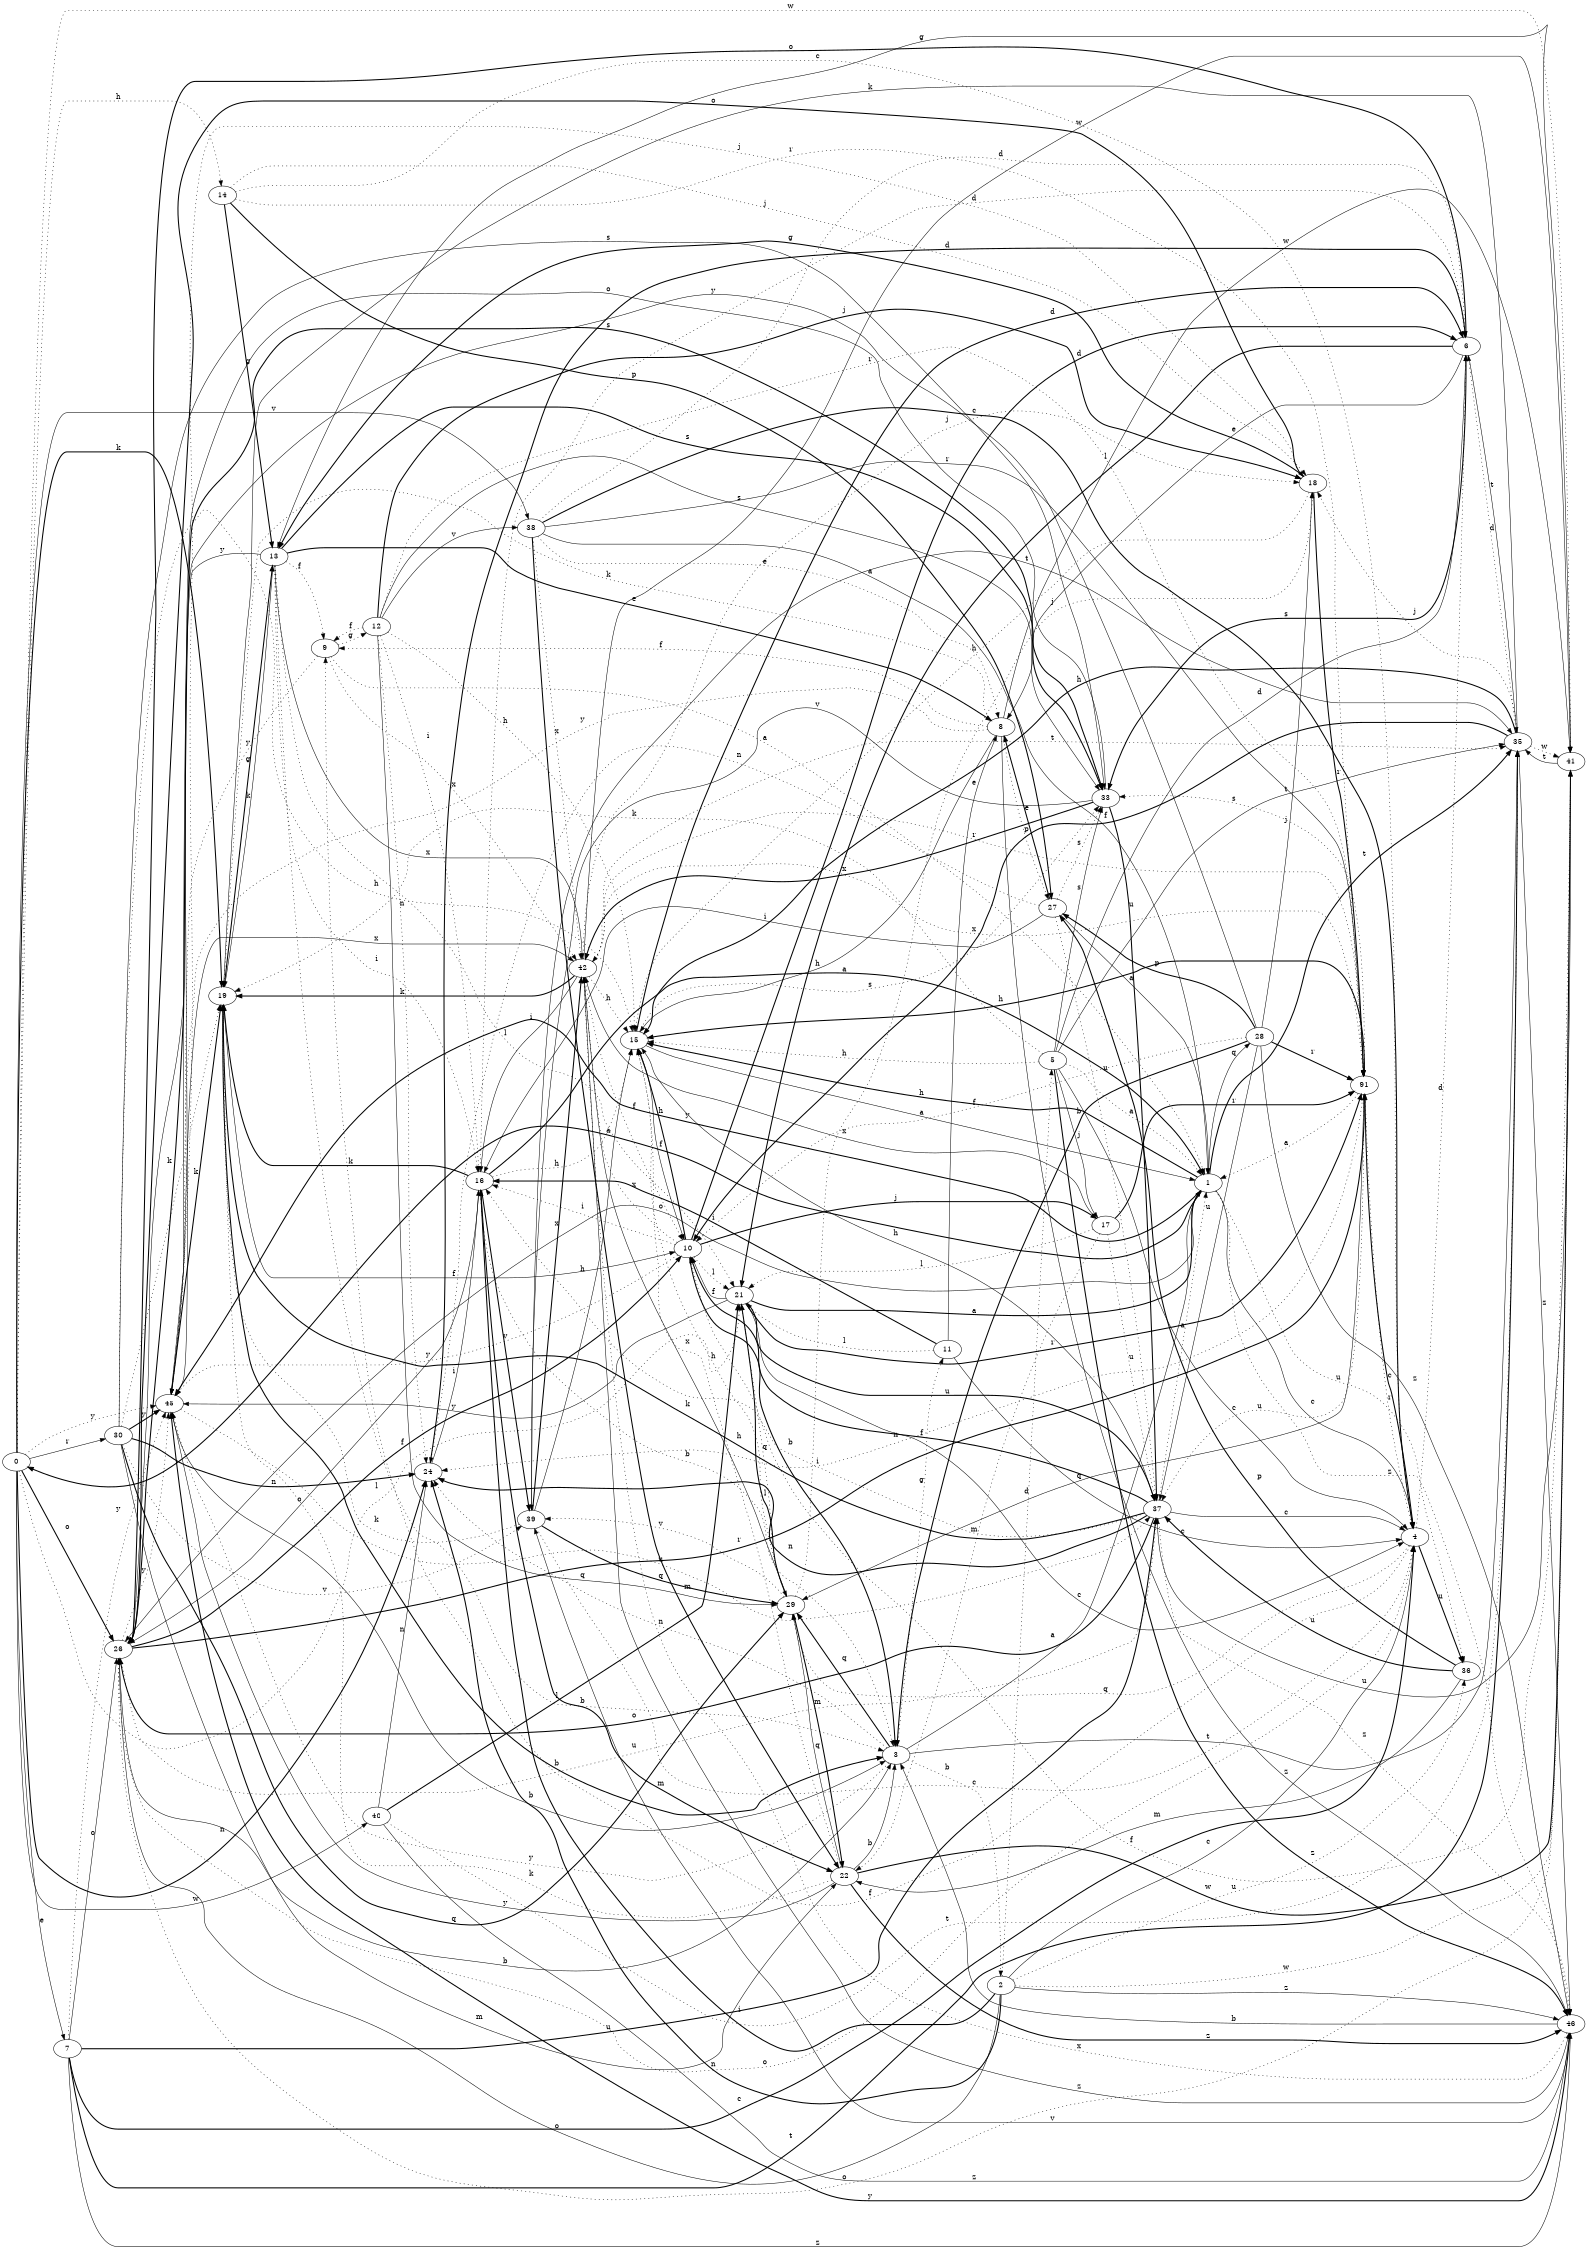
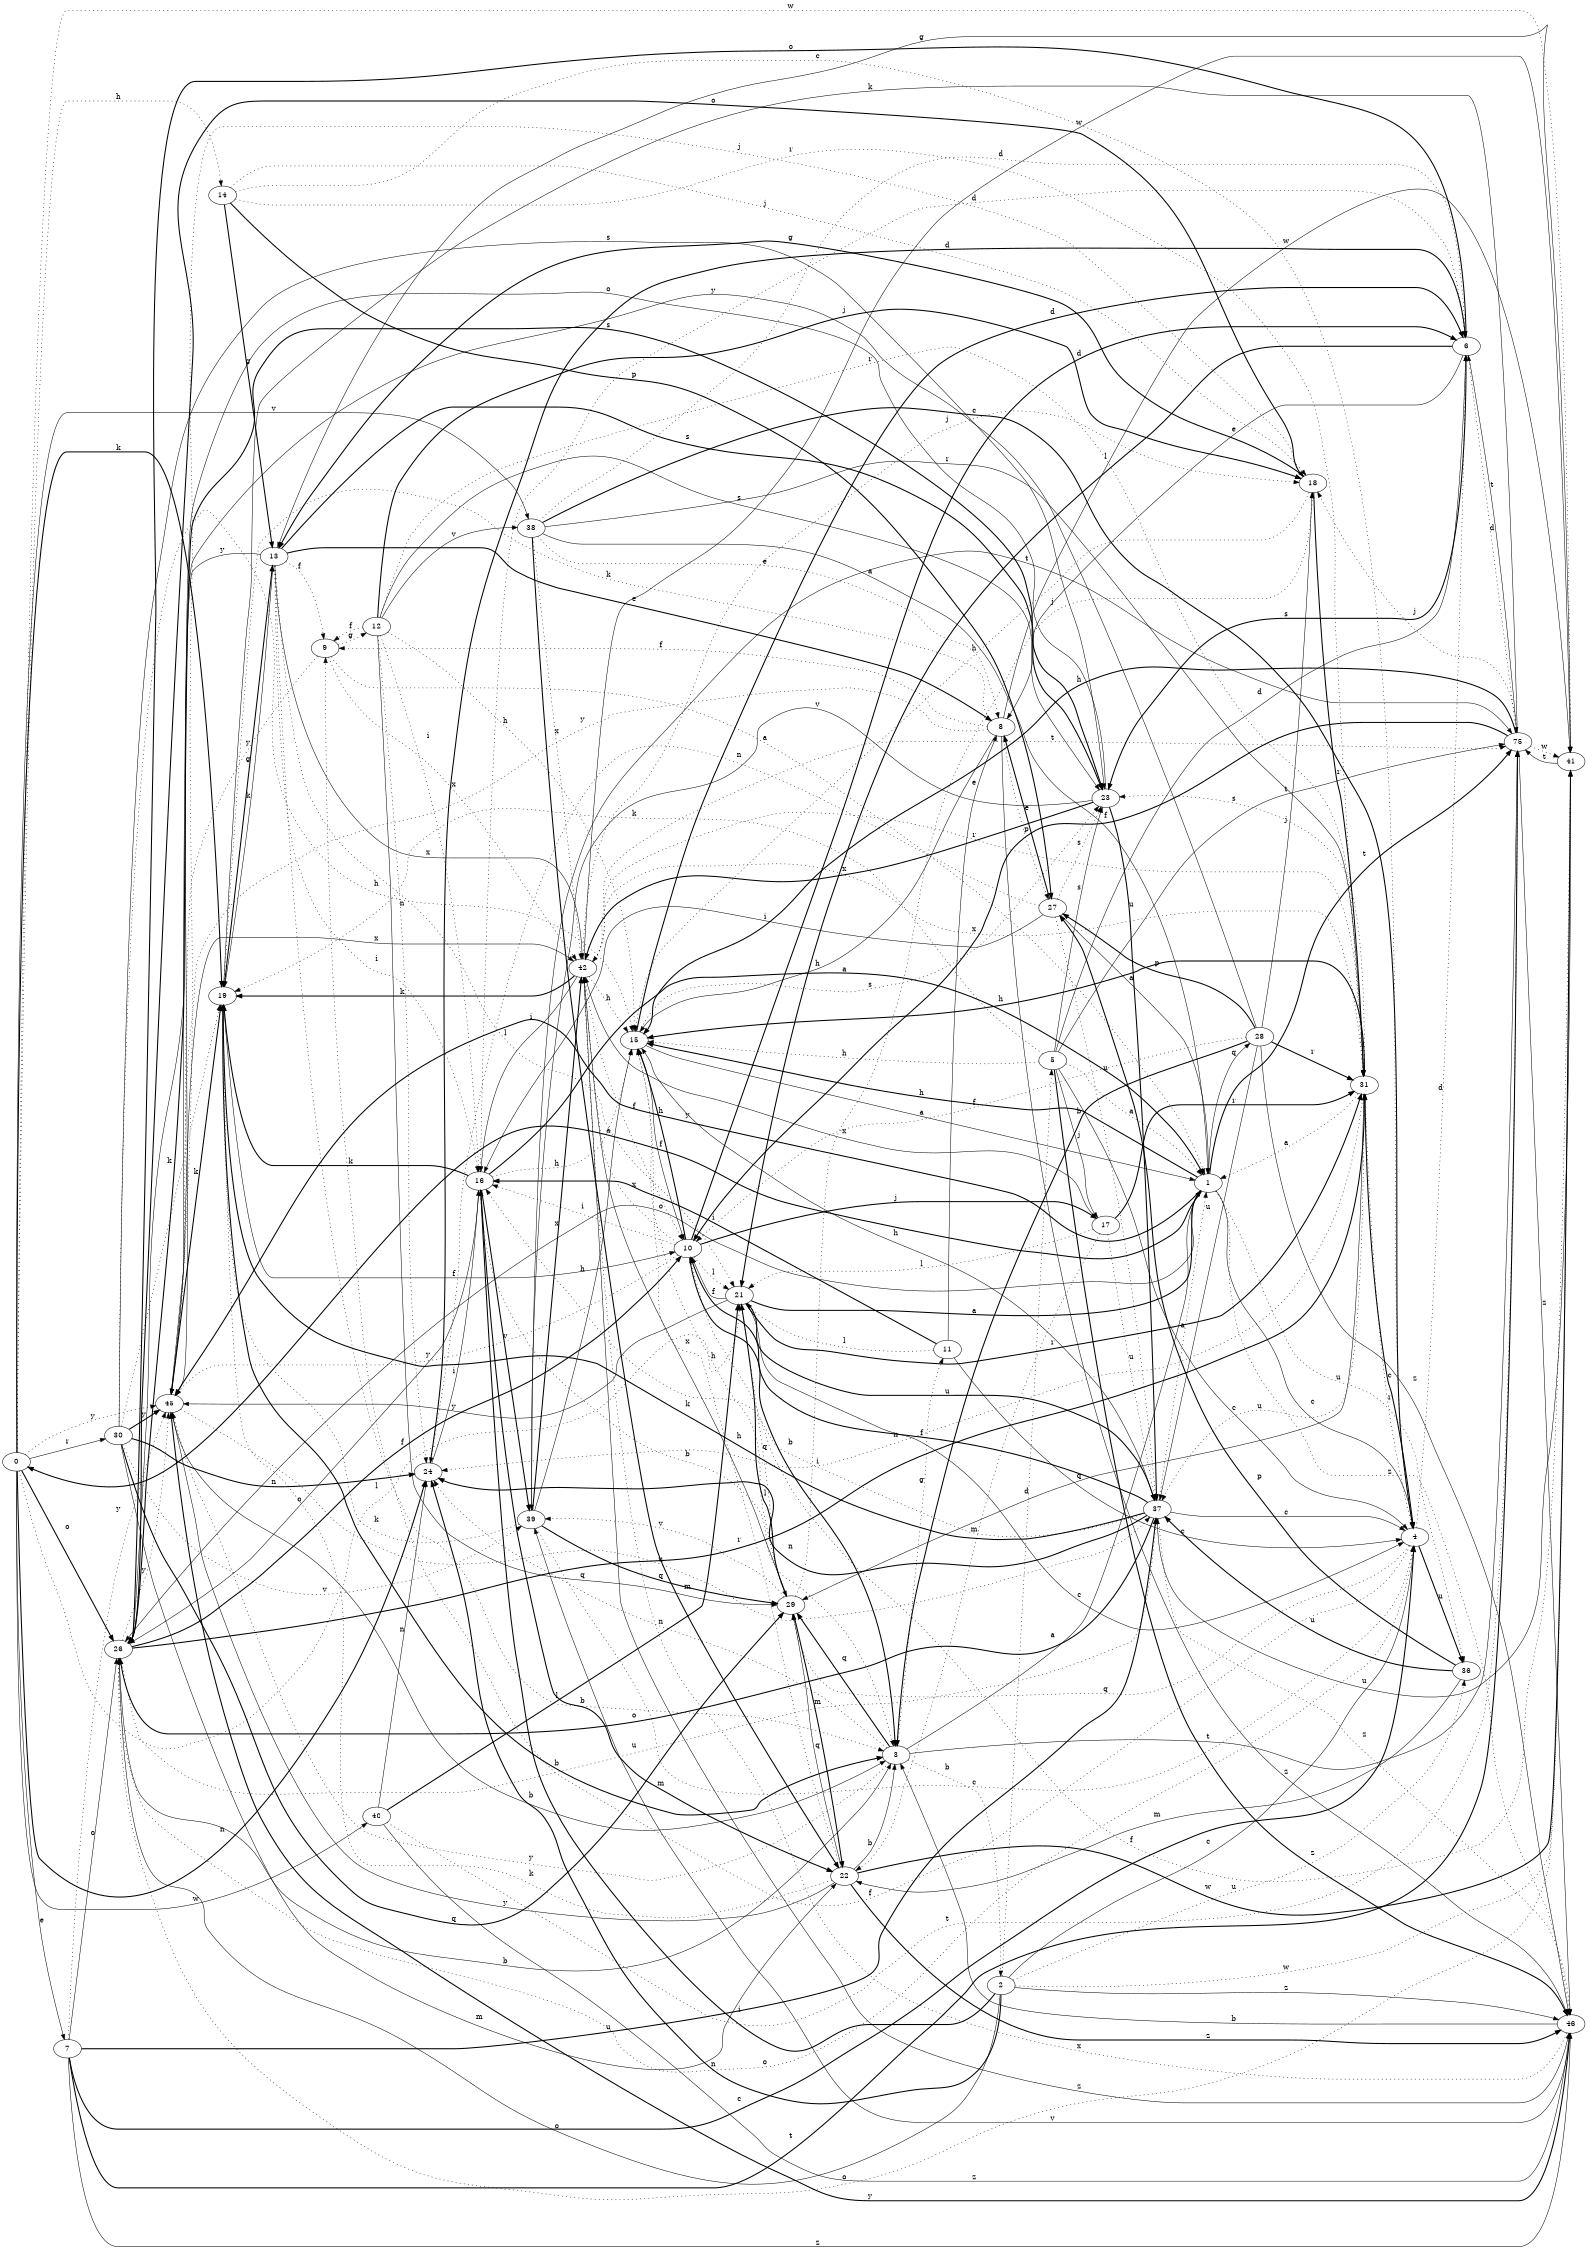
(1518, 742) -> (1518, 742)
(1106, 798) -> (1106, 798)
(1364, 1085) -> (1364, 1085)
